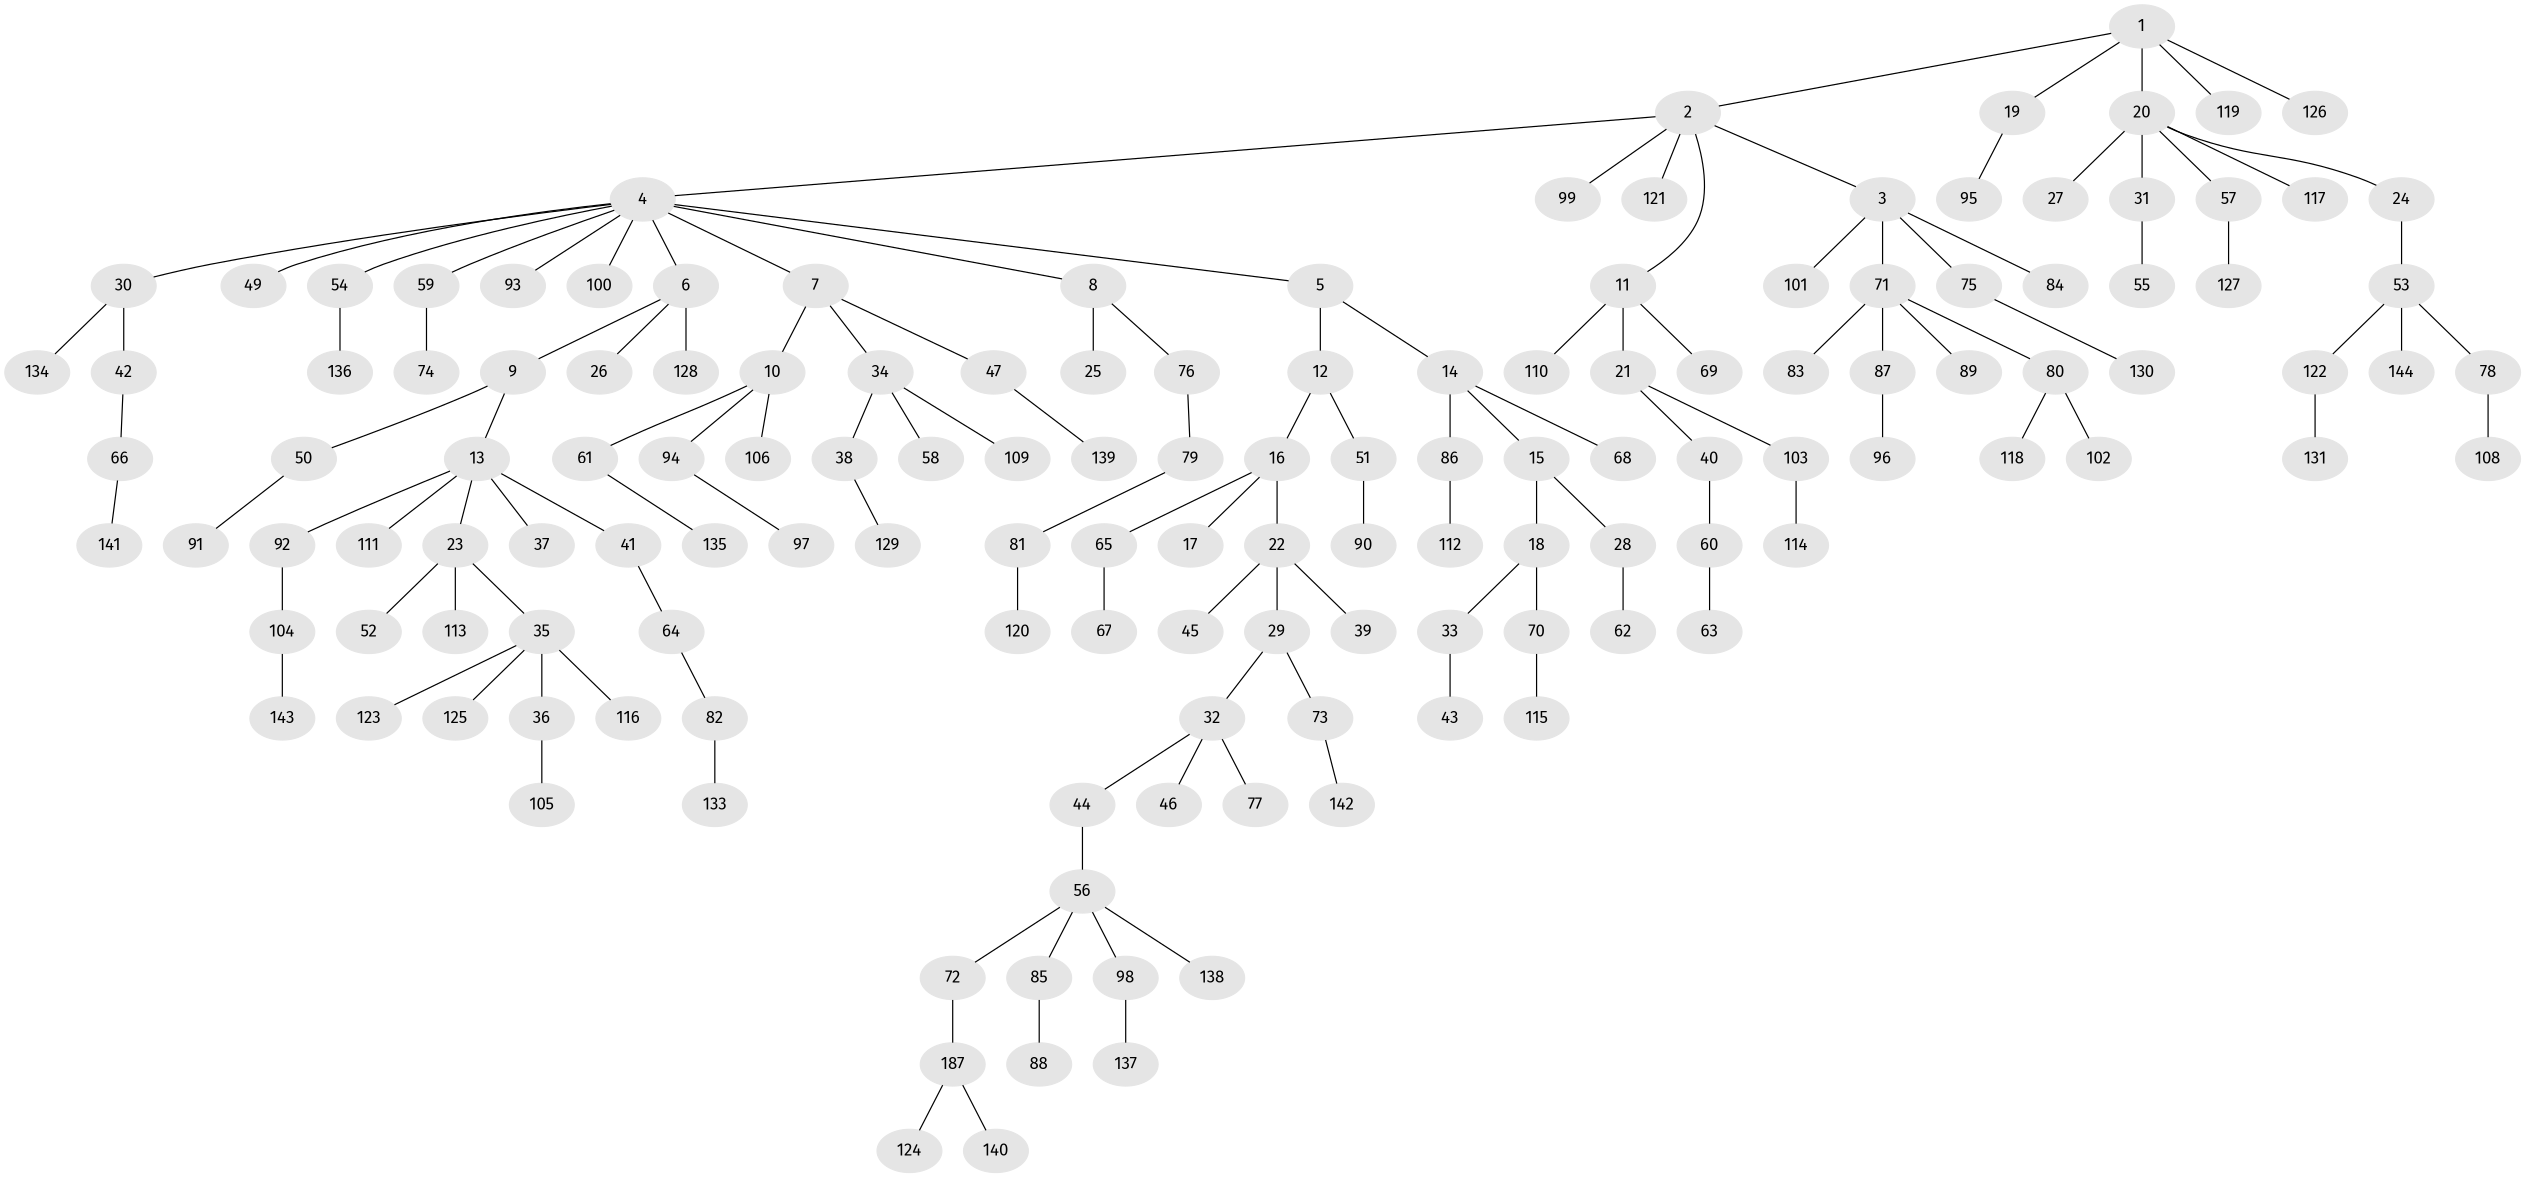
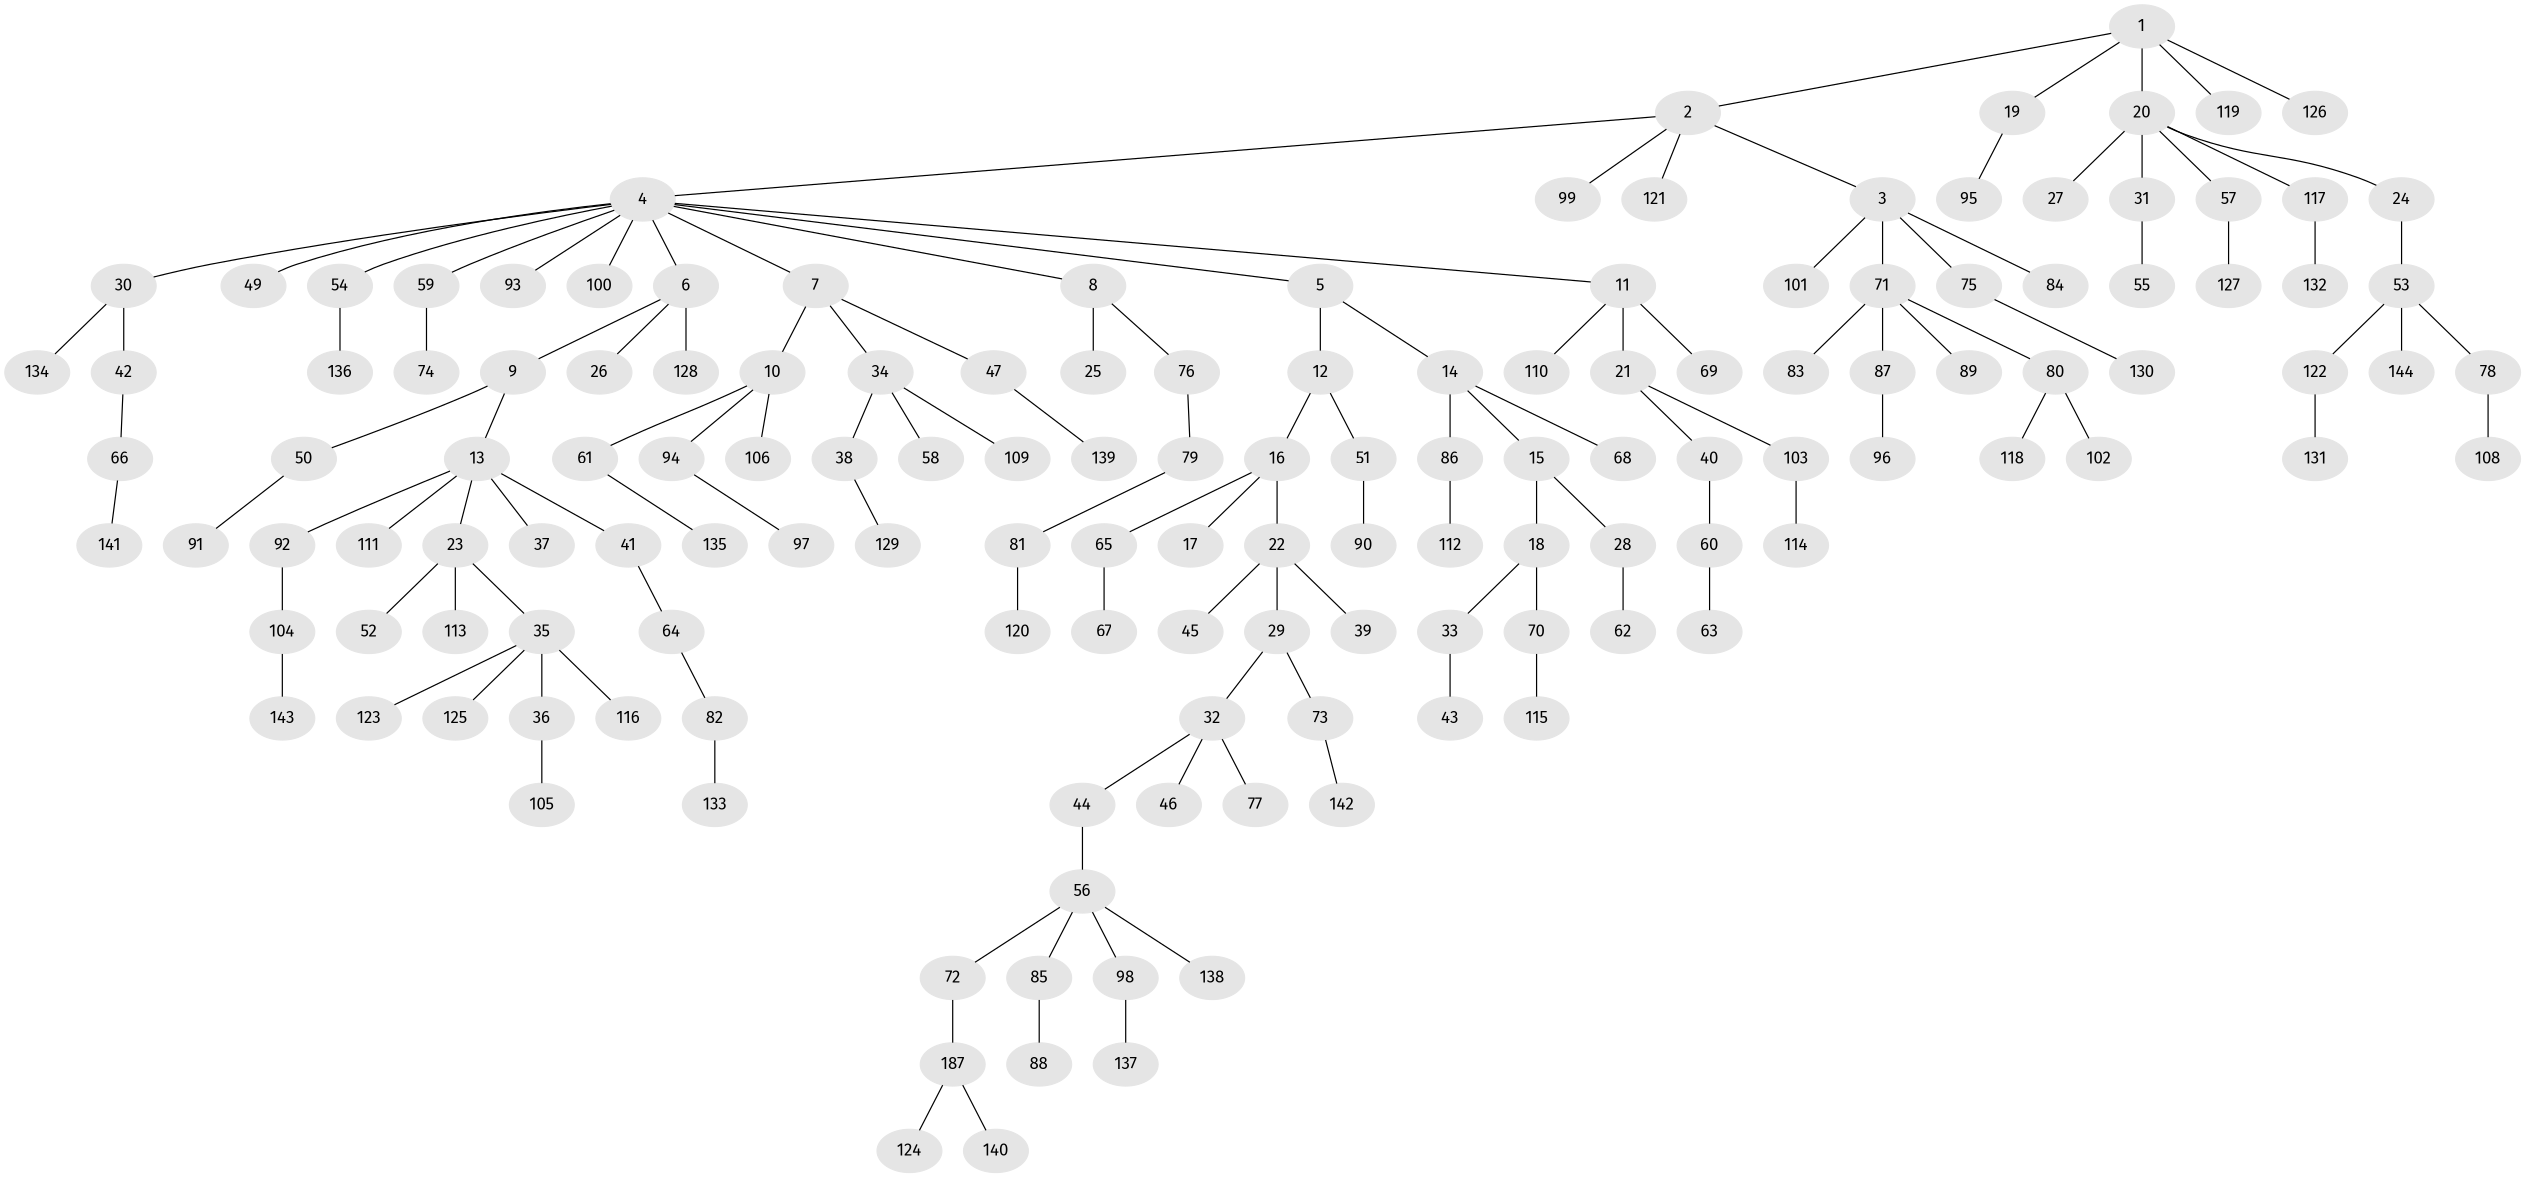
(1700, 213) -> (1133, 243)
none -> (2315, 286)
